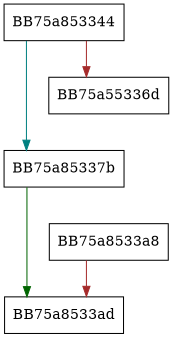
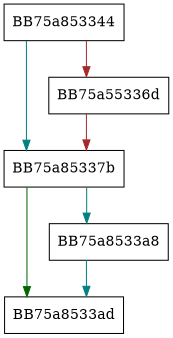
none -> (86, 127)
none -> (87, 200)
(86, 273) -> (86, 273)
